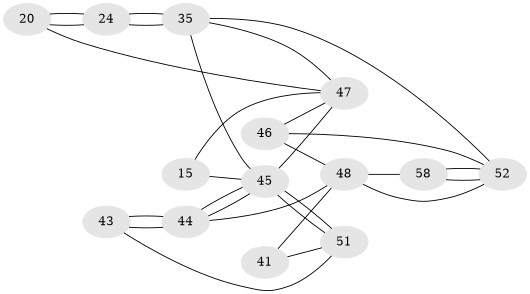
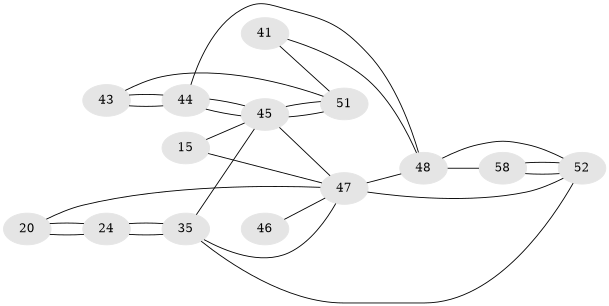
(388, 140) -> (467, 198)
(305, 154) -> (384, 178)
